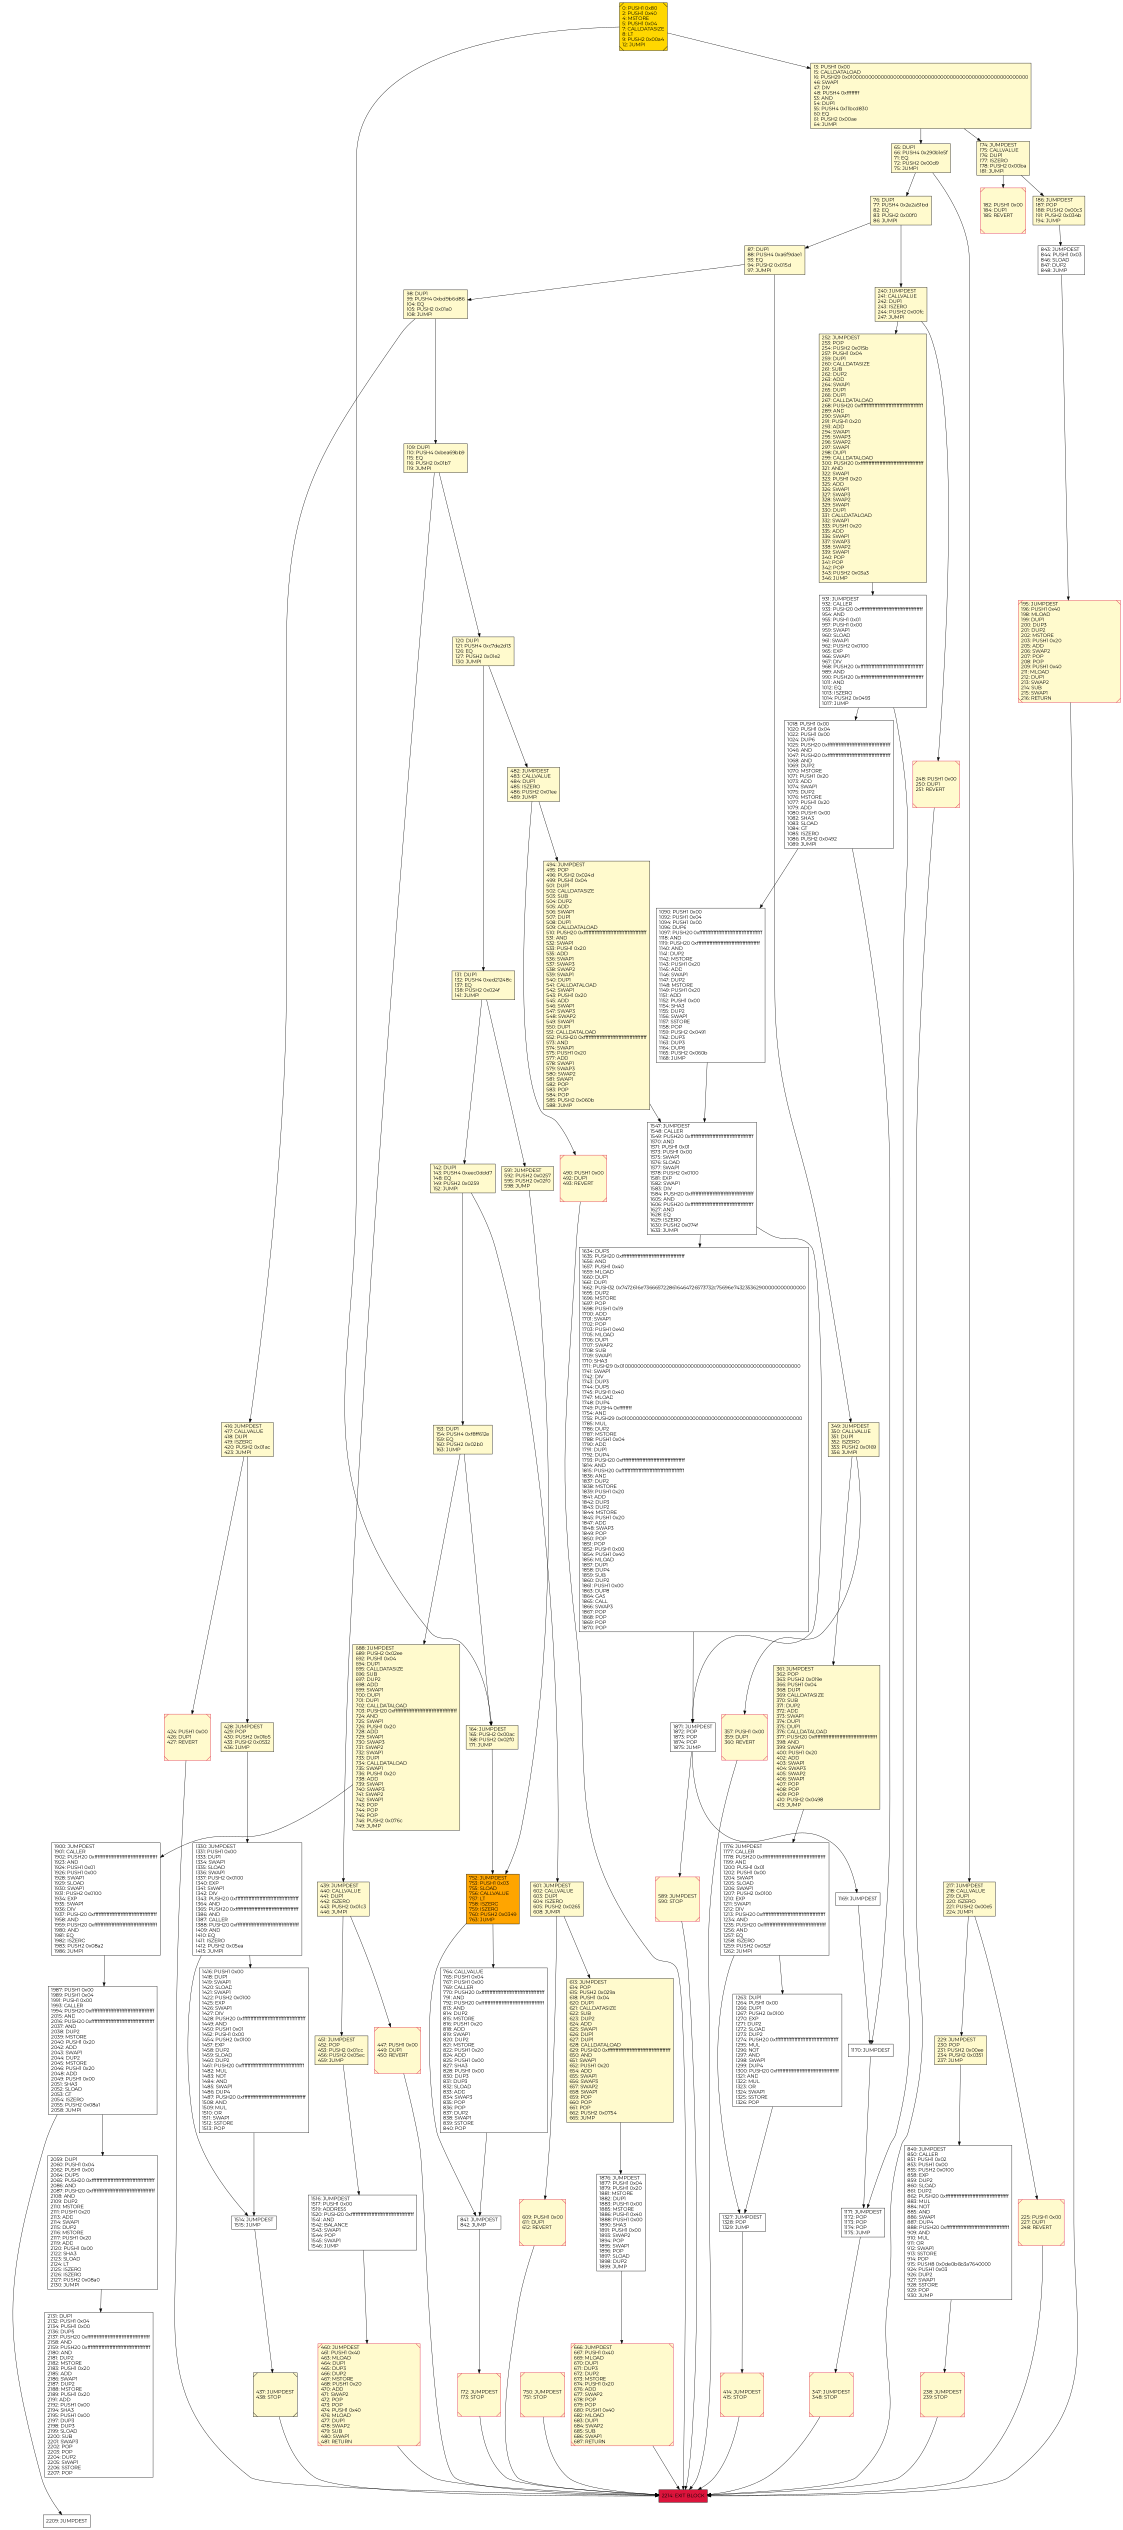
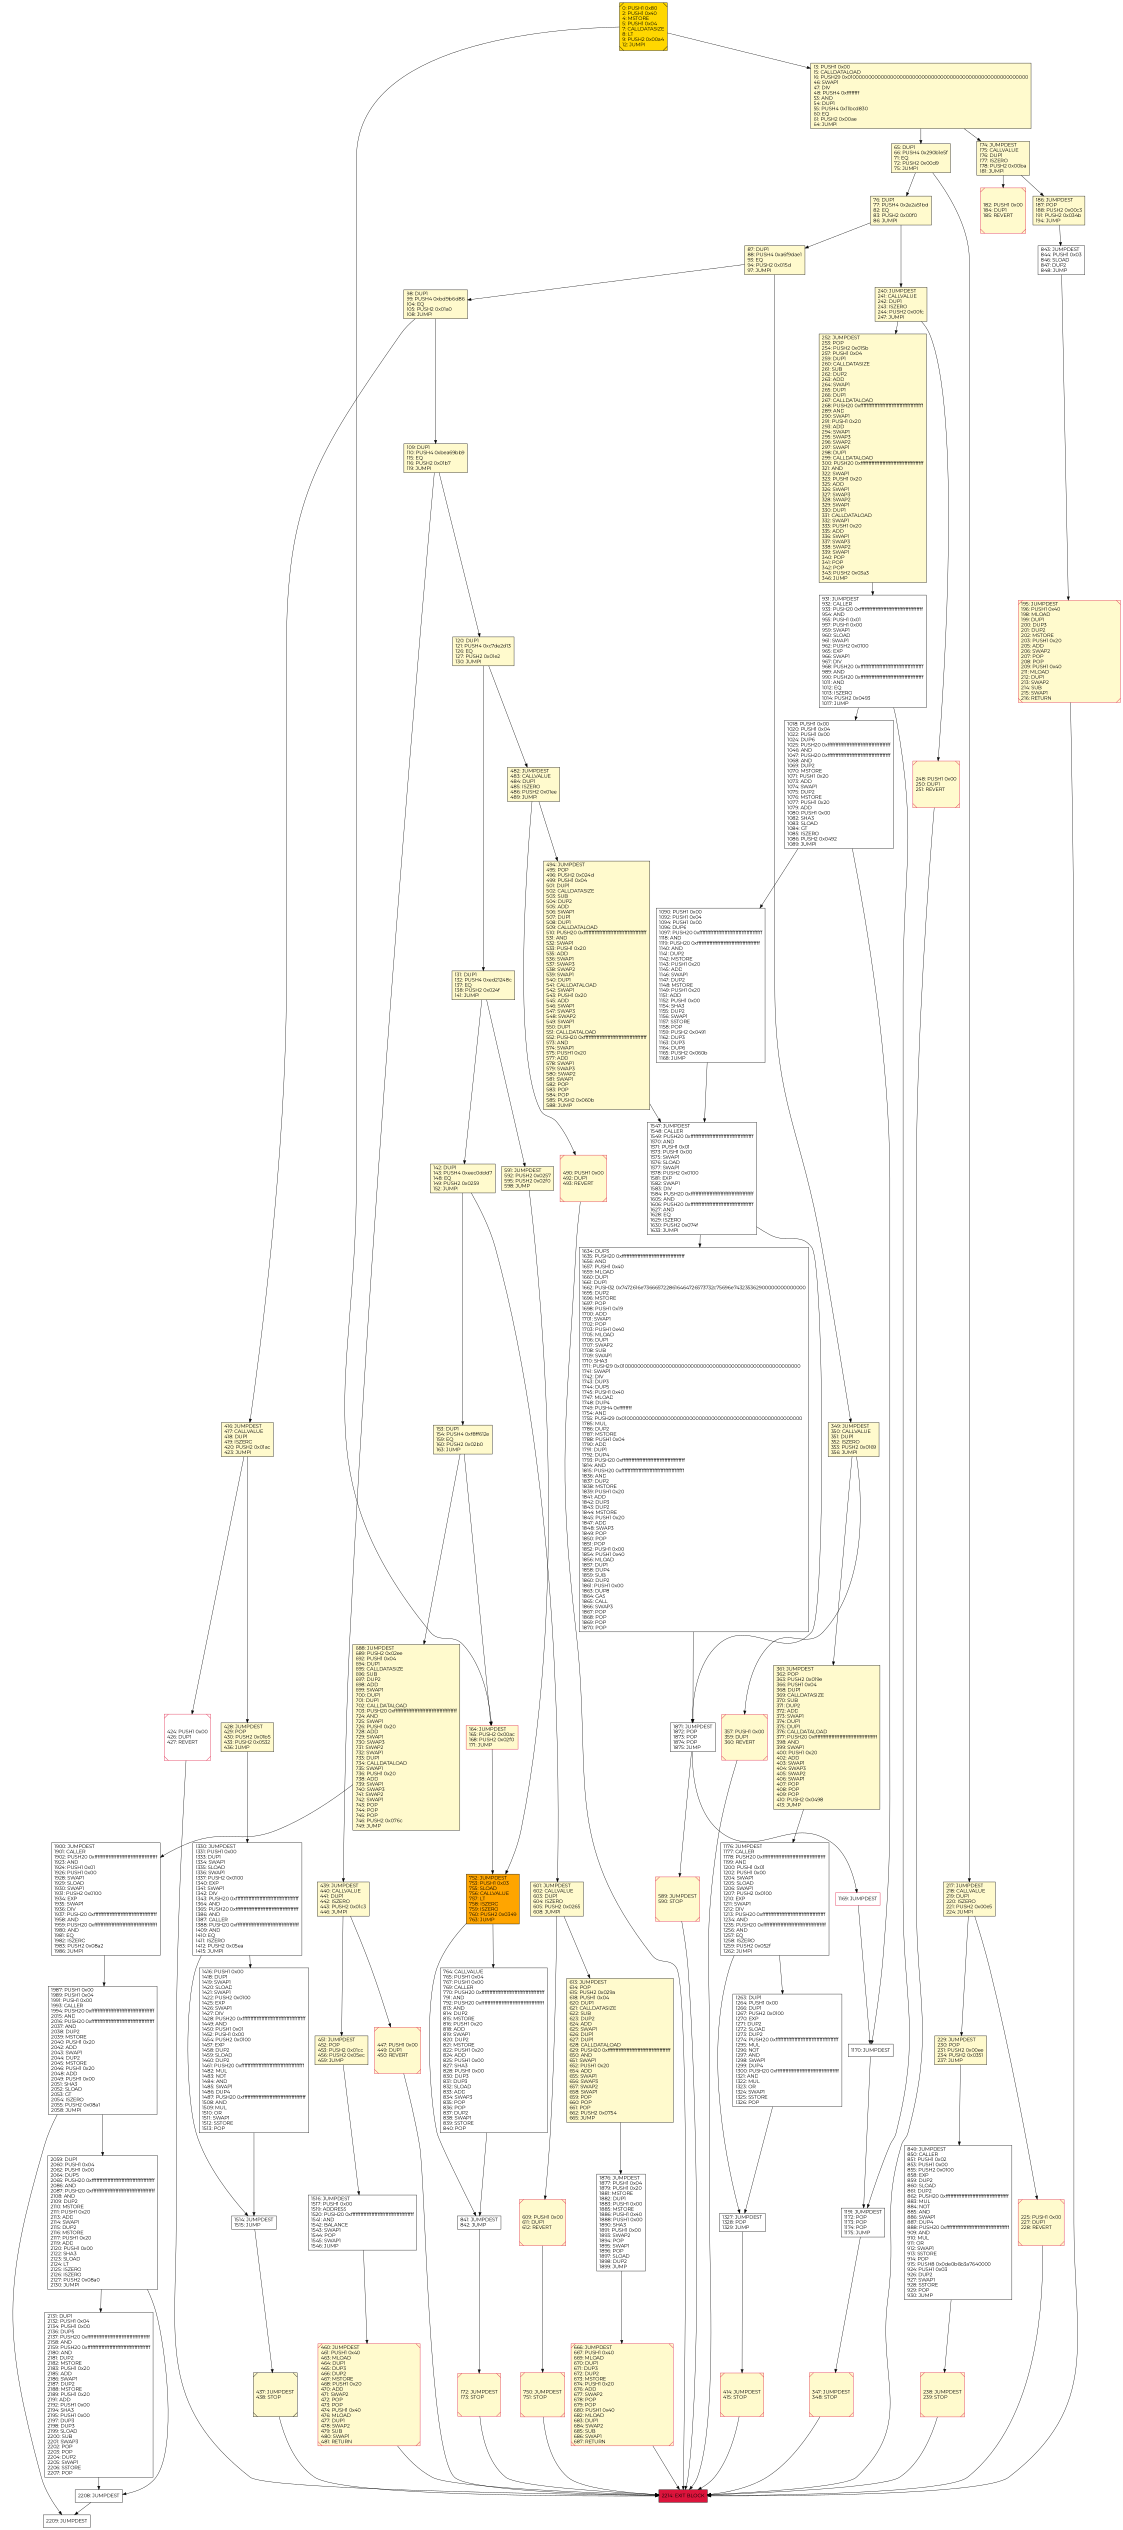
(187, 1737) -> (187, 1737)
(492, 1737) -> (492, 1737)
(858, 1899) -> (858, 1899)
(863, 2223) -> (863, 2223)
(1041, 2223) -> (1041, 2223)
(506, 2431) -> (543, 2307)
none -> (99, 2496)
